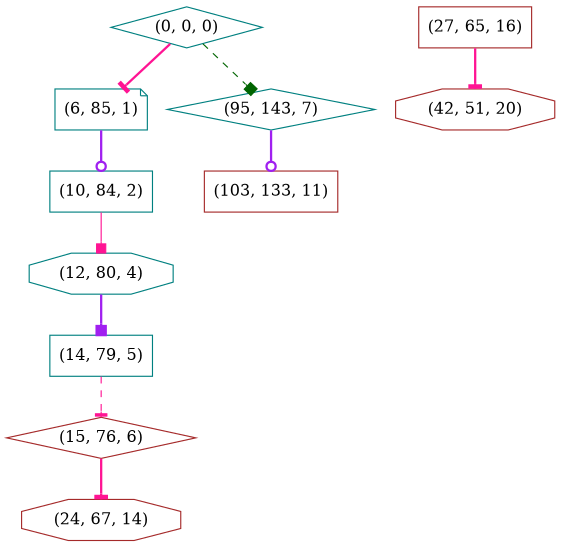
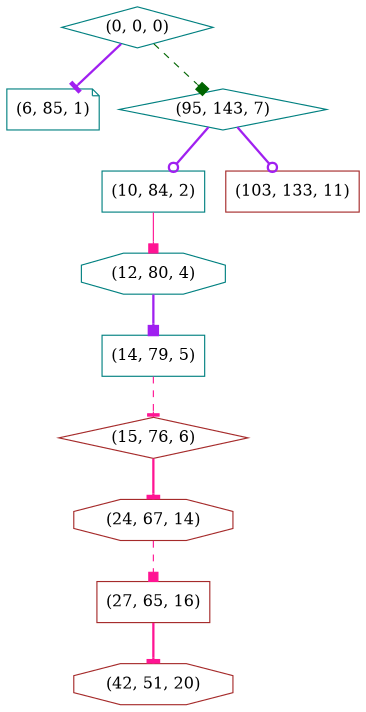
(148, 64) -> (100, 64)
(101, 146) -> (192, 146)
none -> (153, 555)
